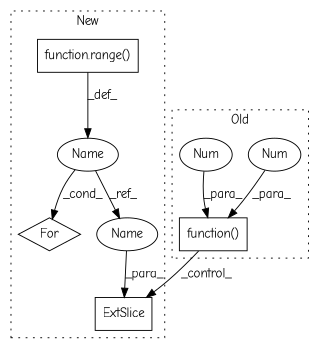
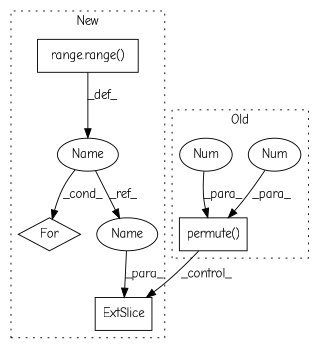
(88, 56) -> (88, 56)
(213, 234) -> (213, 234)
